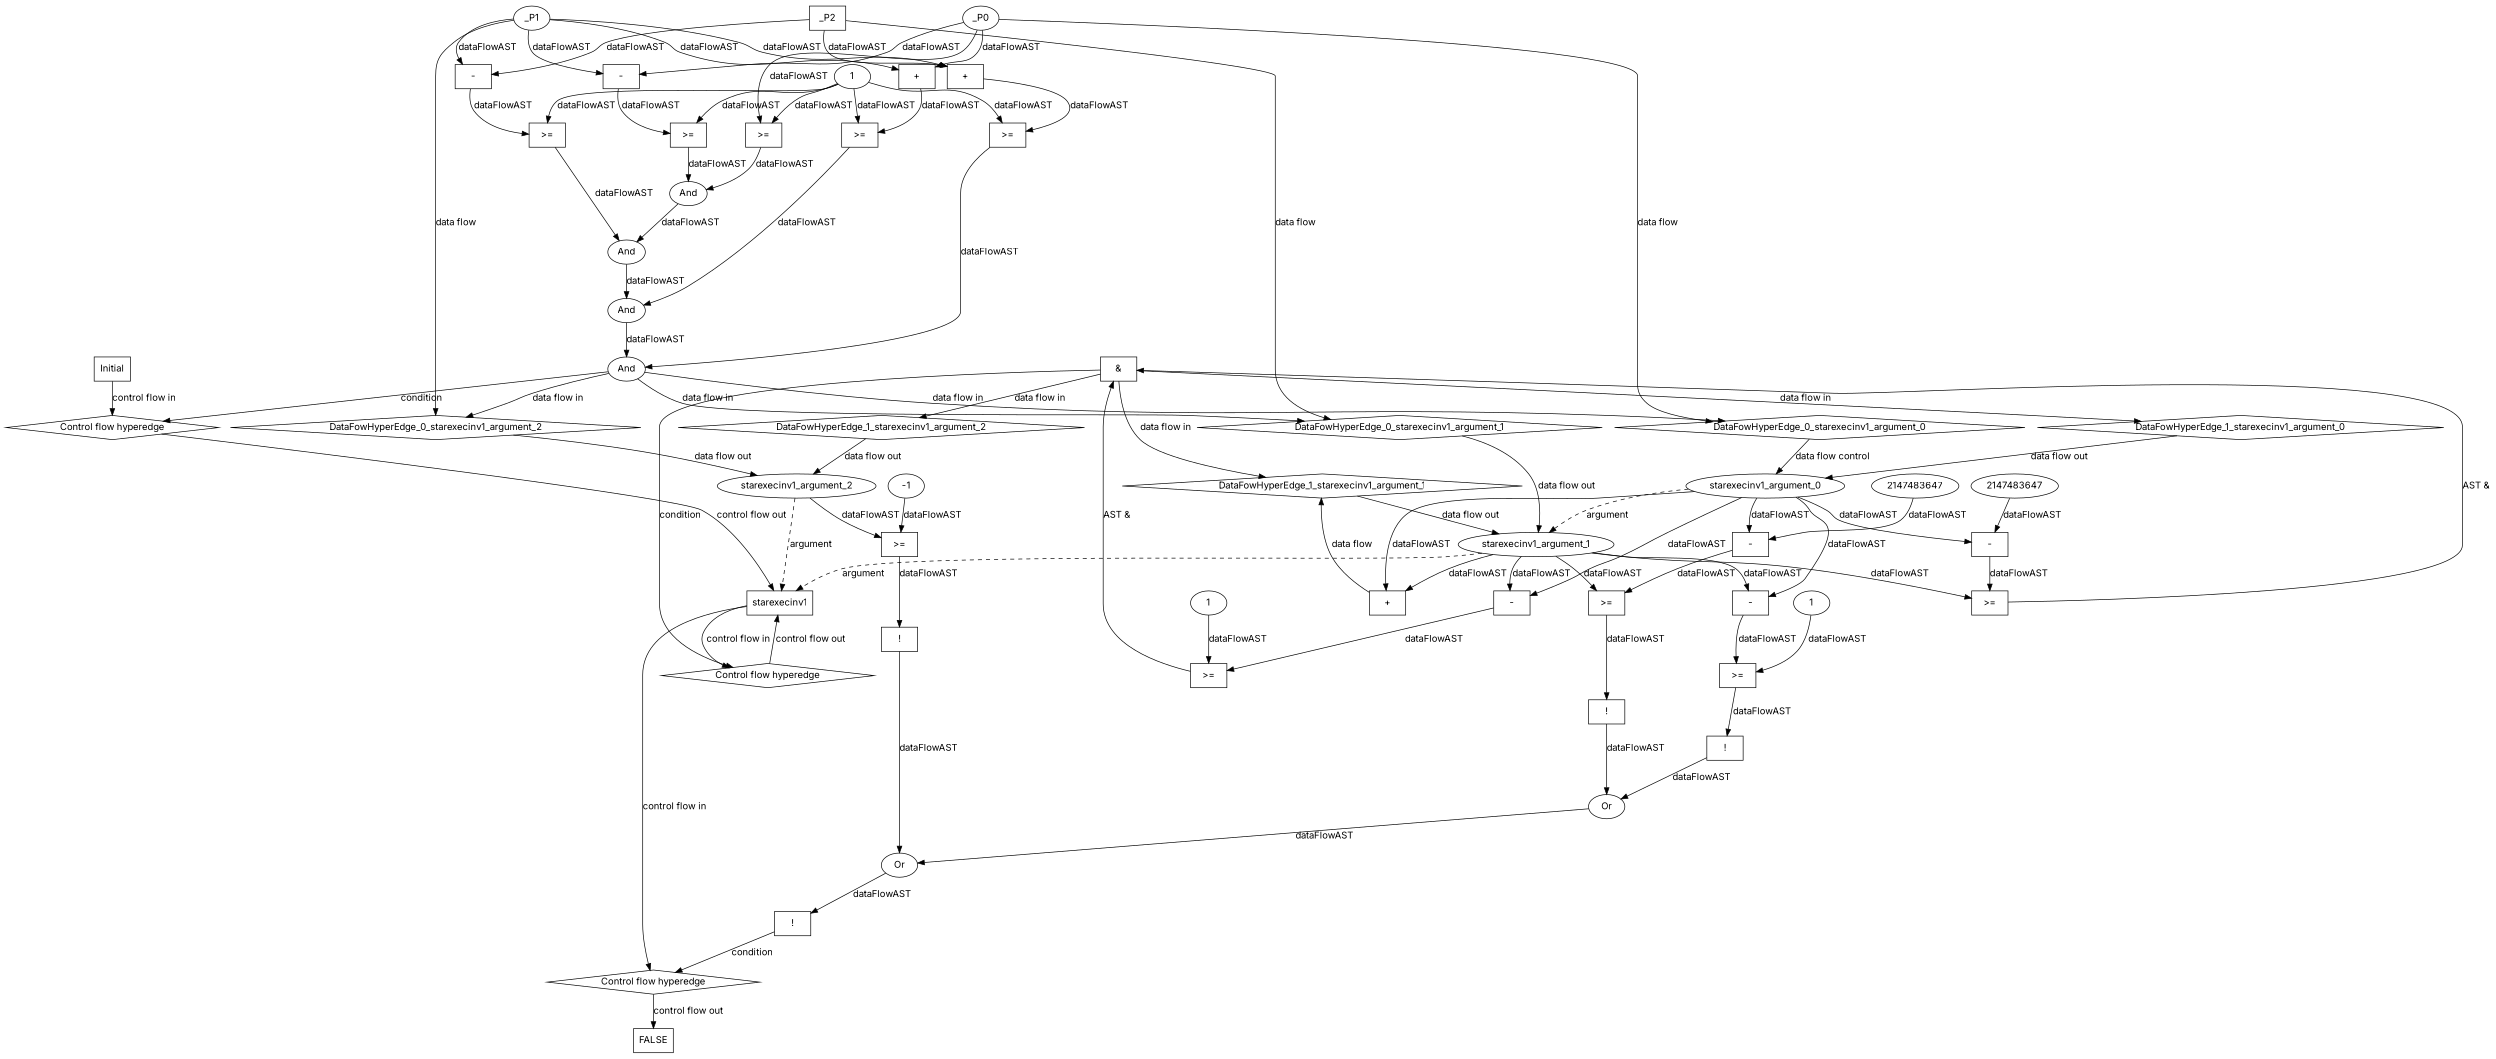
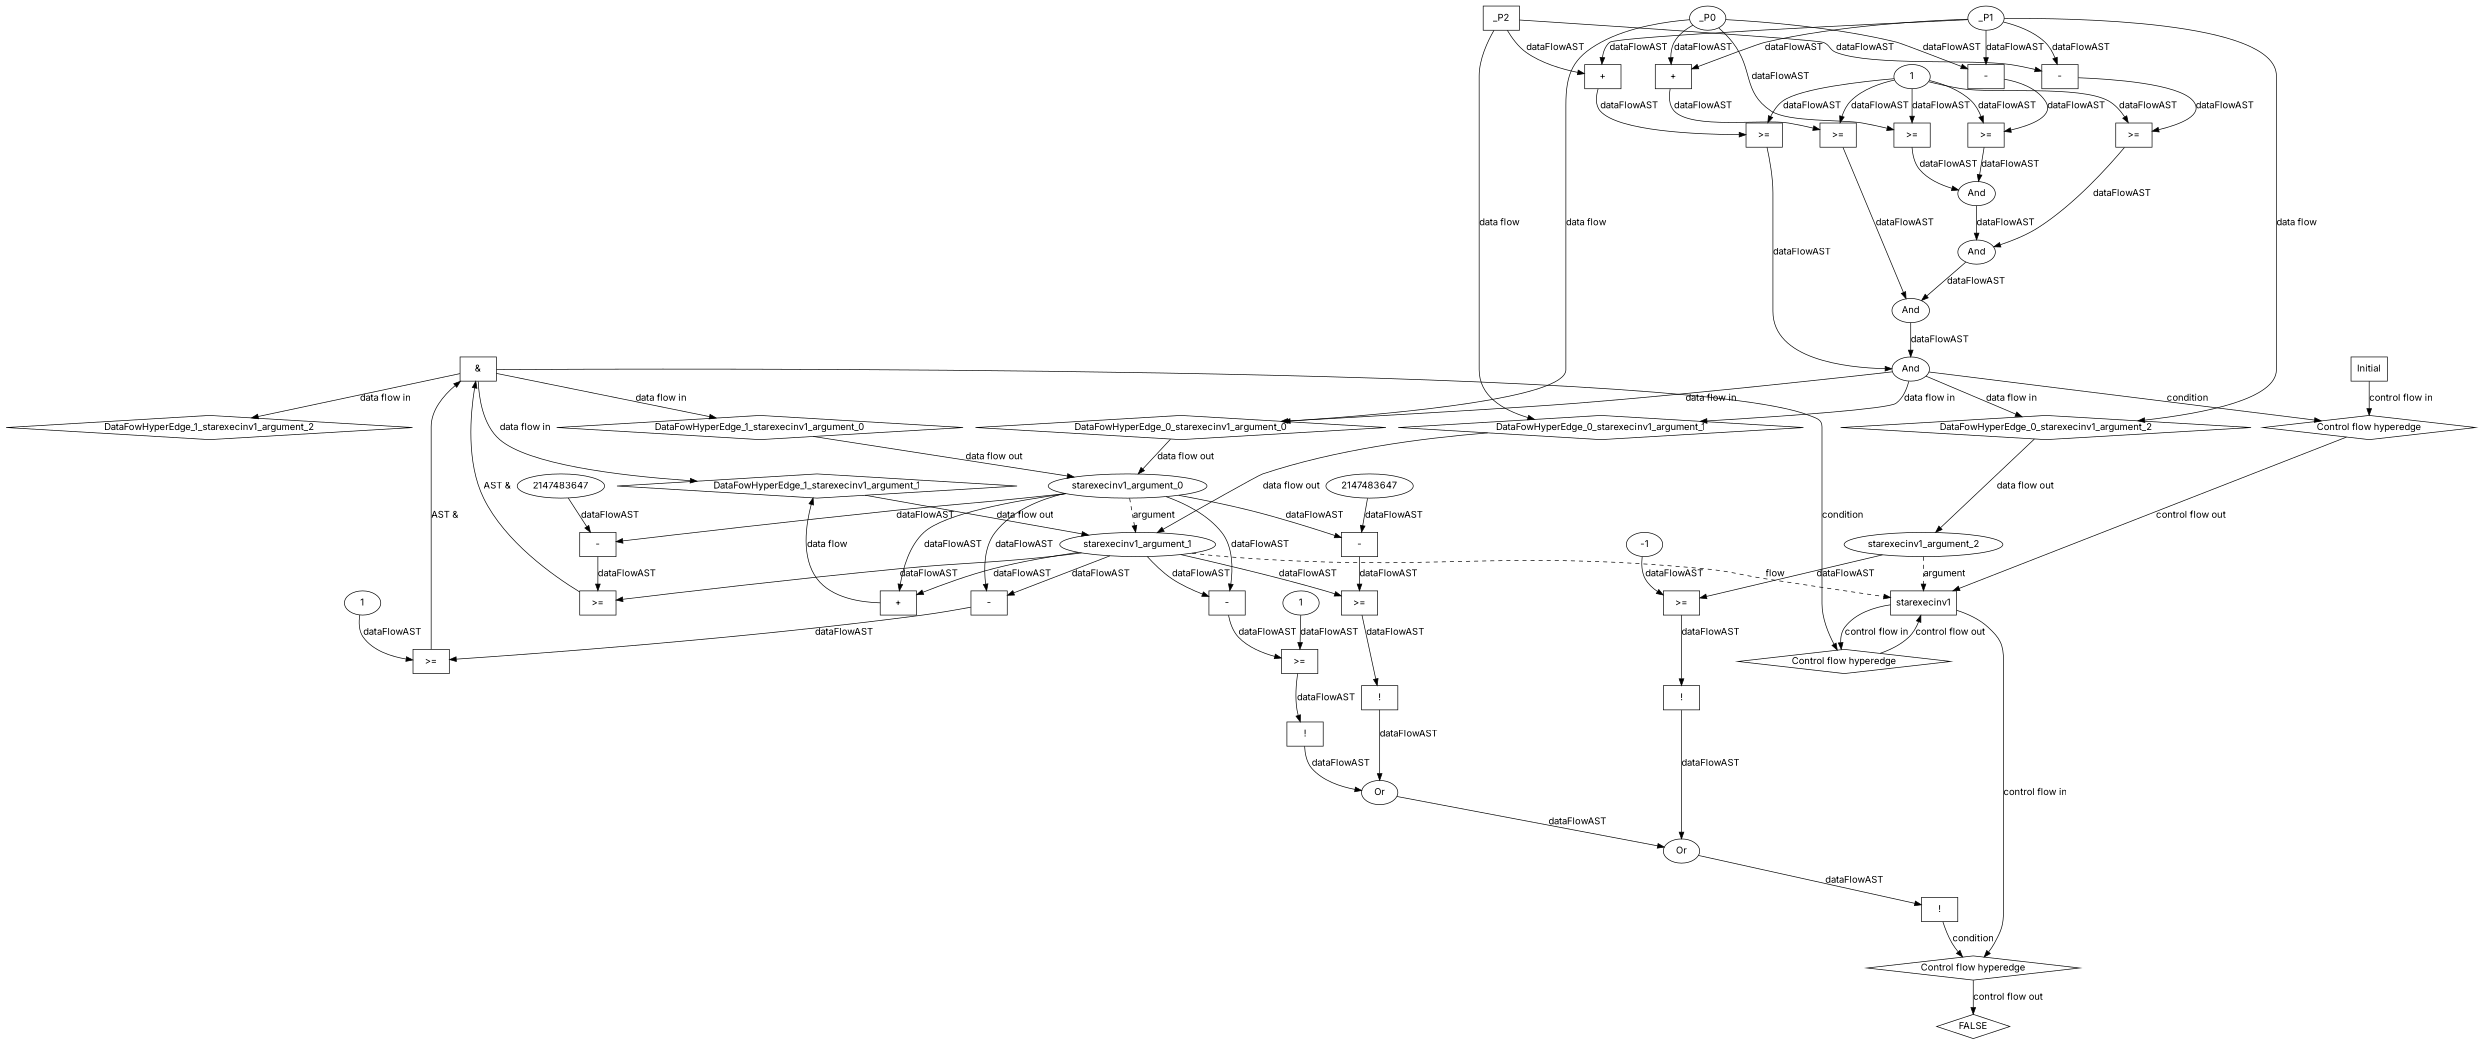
(842, 455) -> none
(1833, 457) -> (1186, 457)
(864, 574) -> (1775, 574)
(653, 1041) -> (1973, 1026)
